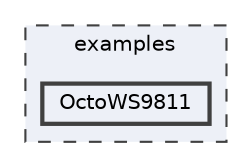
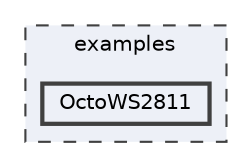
(126, 104) -> (126, 104)
